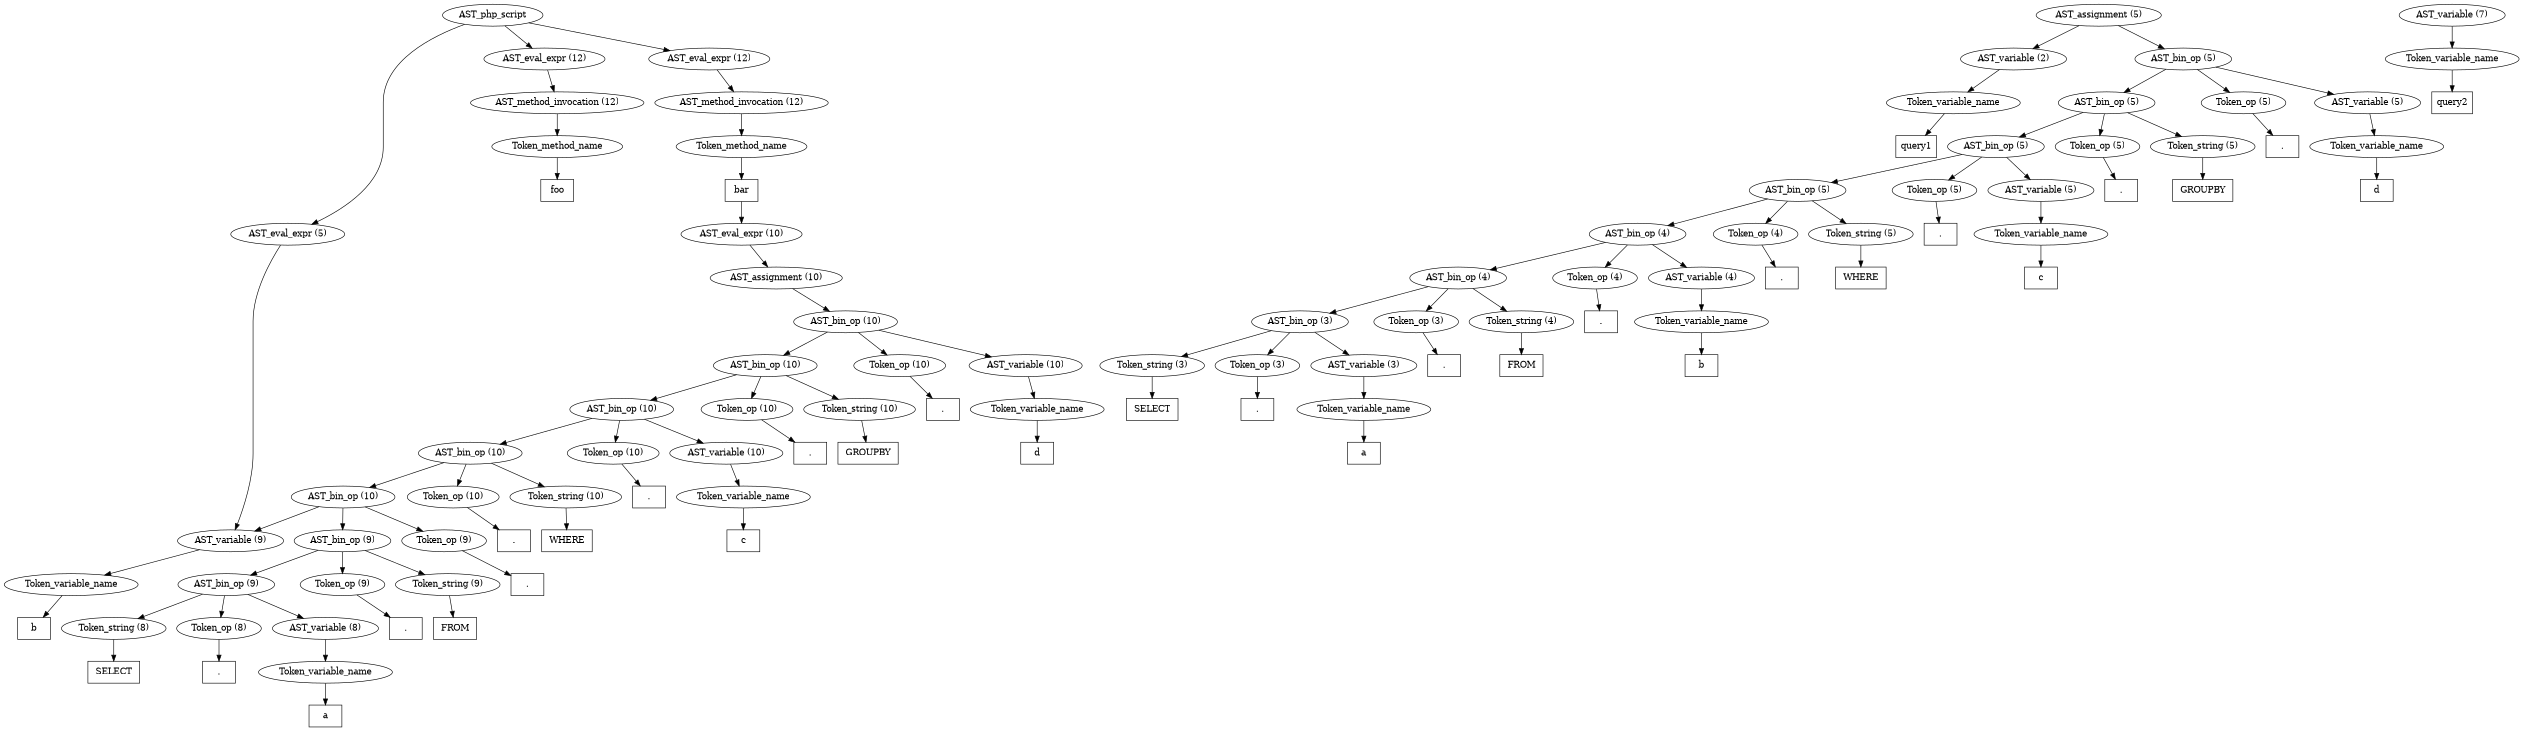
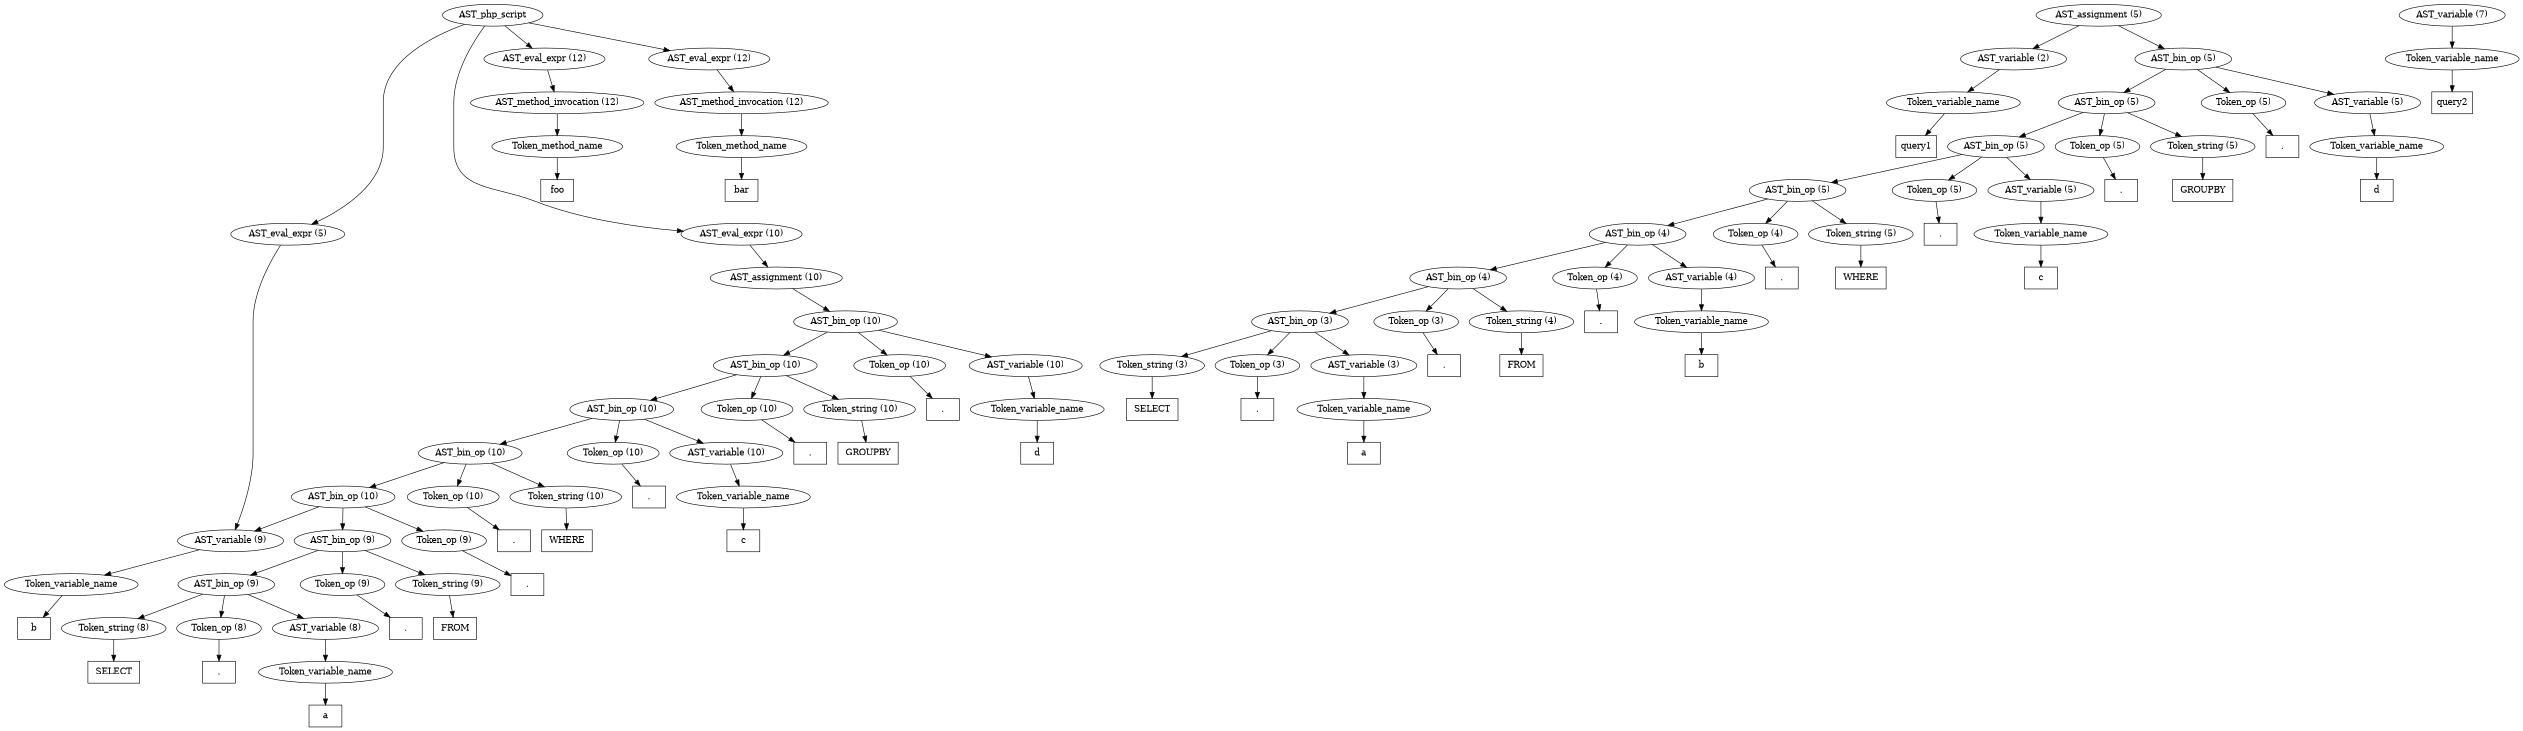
(742, 209) -> (492, 189)
